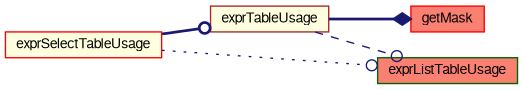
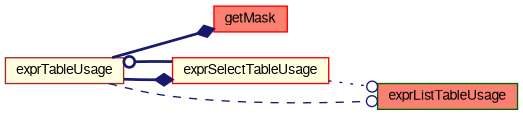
none -> (140, 80)
